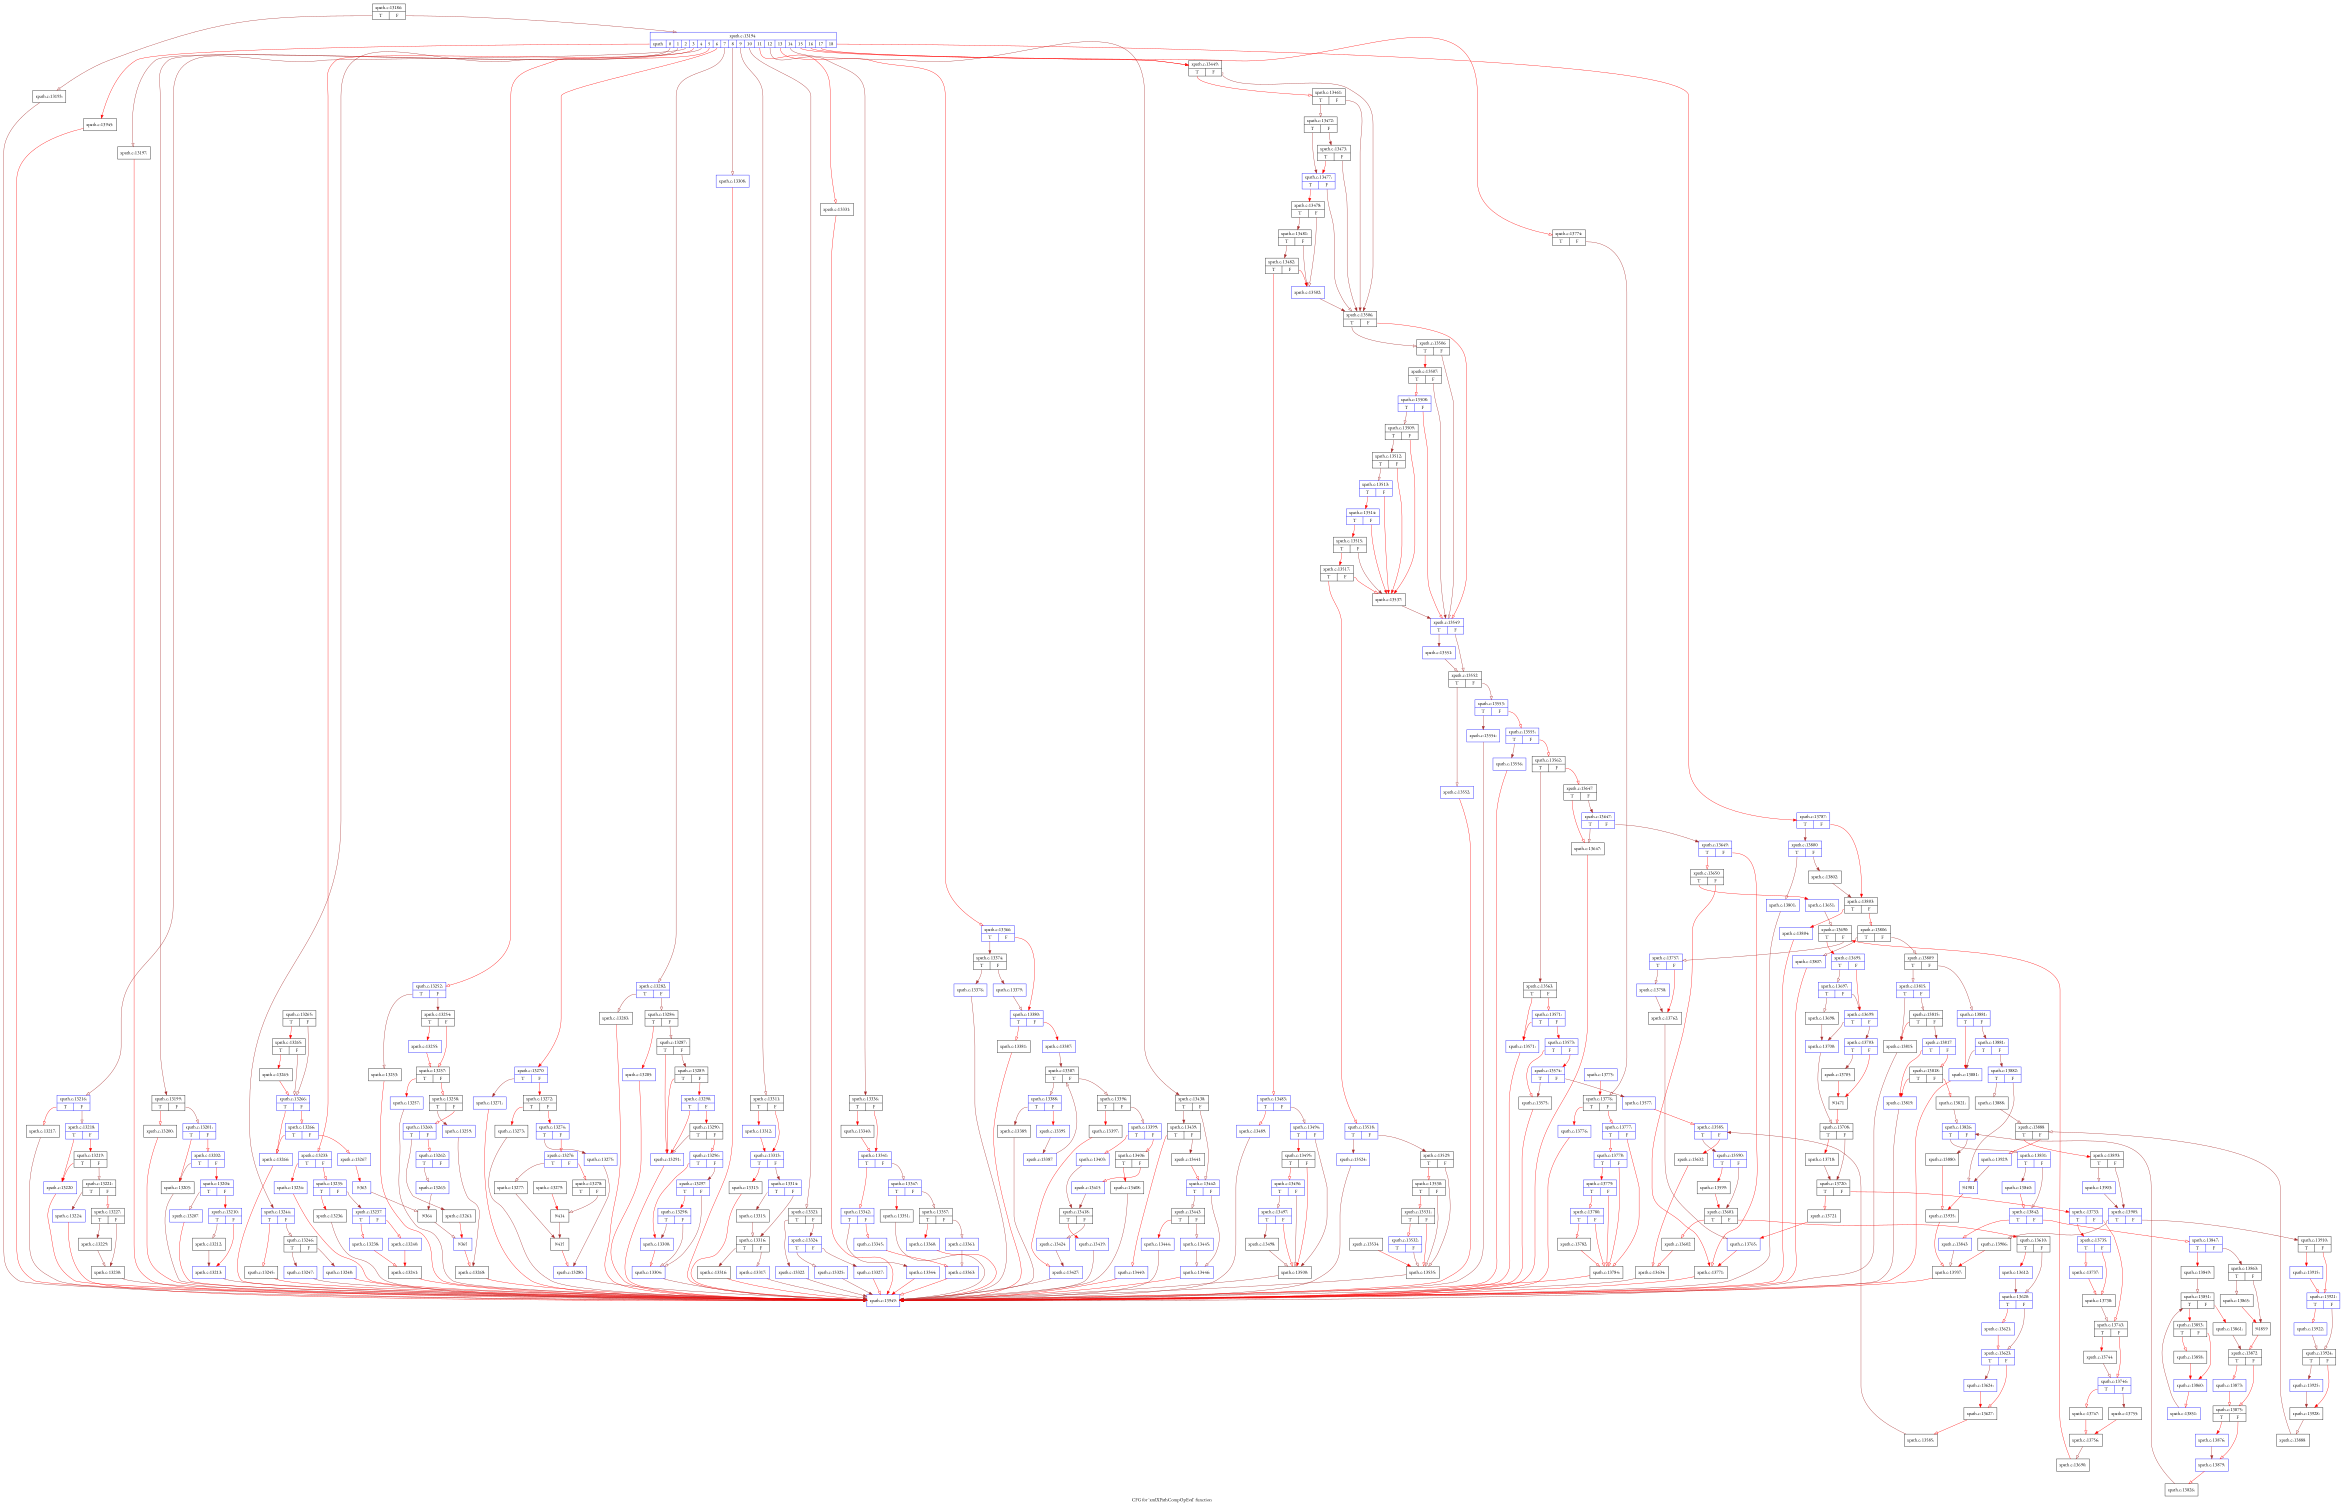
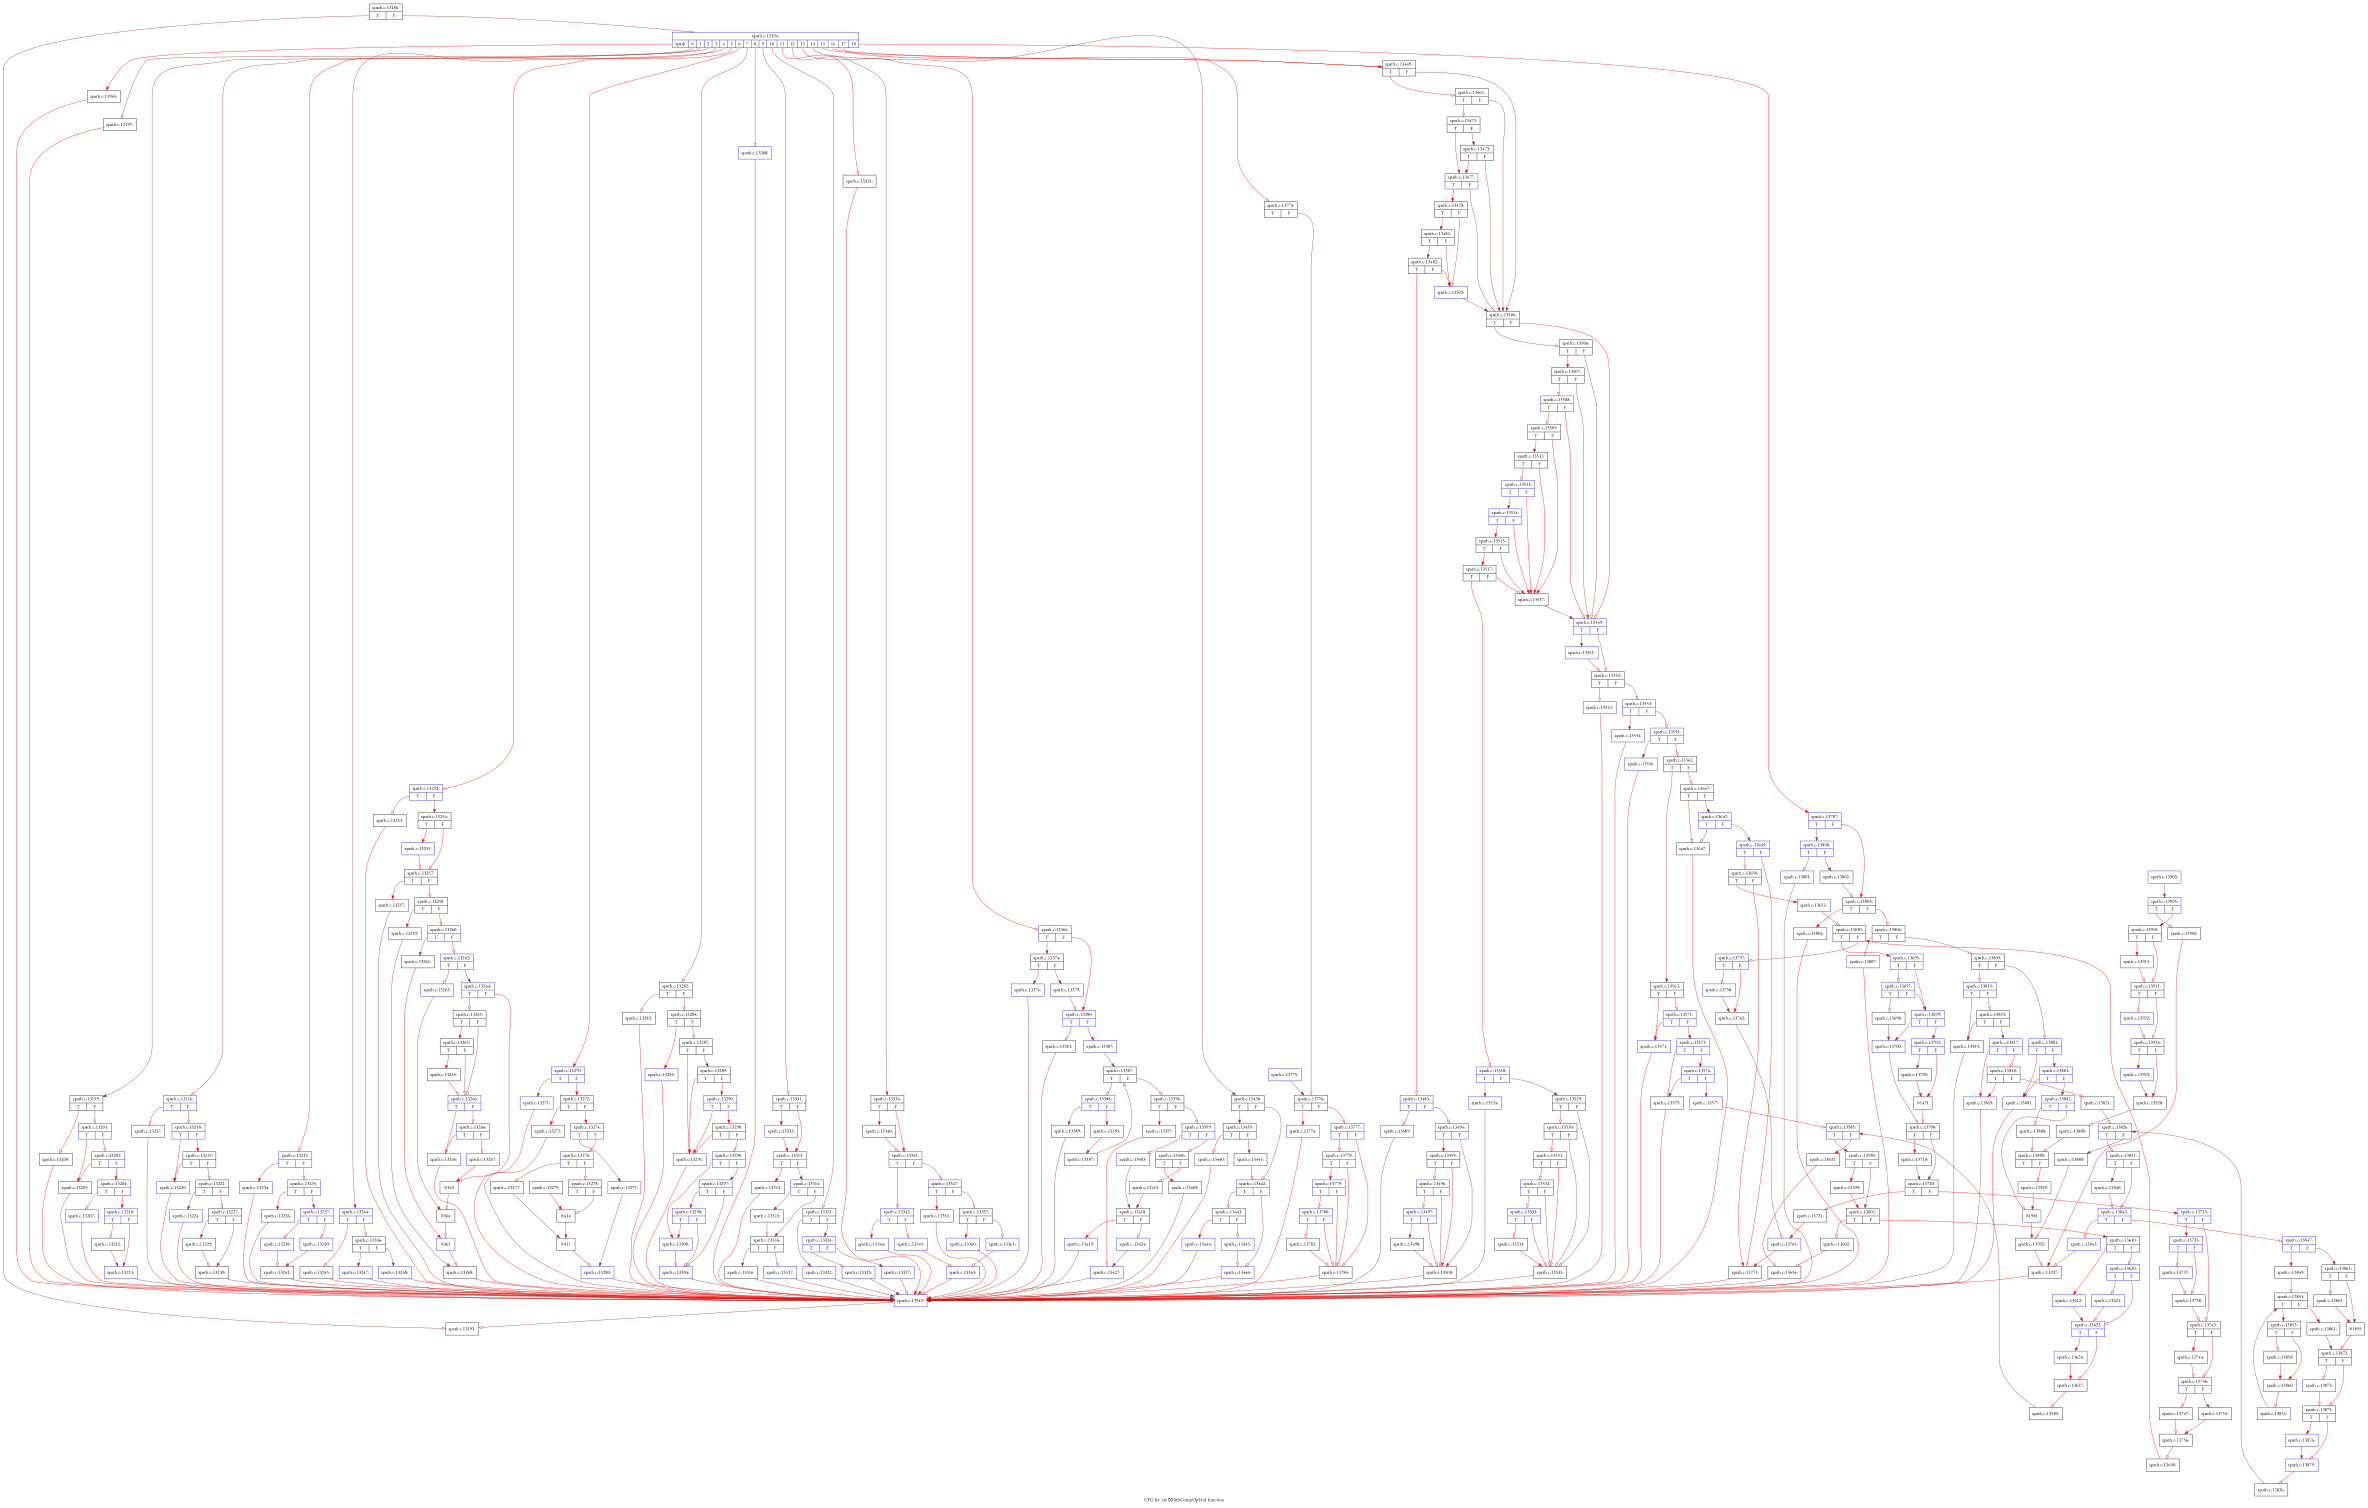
(1840, 889) -> (1846, 889)
none -> (478, 990)
(653, 990) -> (676, 990)
(4, 1110) -> (688, 1315)
(2107, 1159) -> none
none -> (1524, 1216)
(2016, 1284) -> (2077, 1313)
(2323, 1301) -> (2147, 990)
